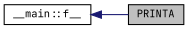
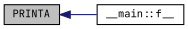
(115, 15) -> (84, 15)
